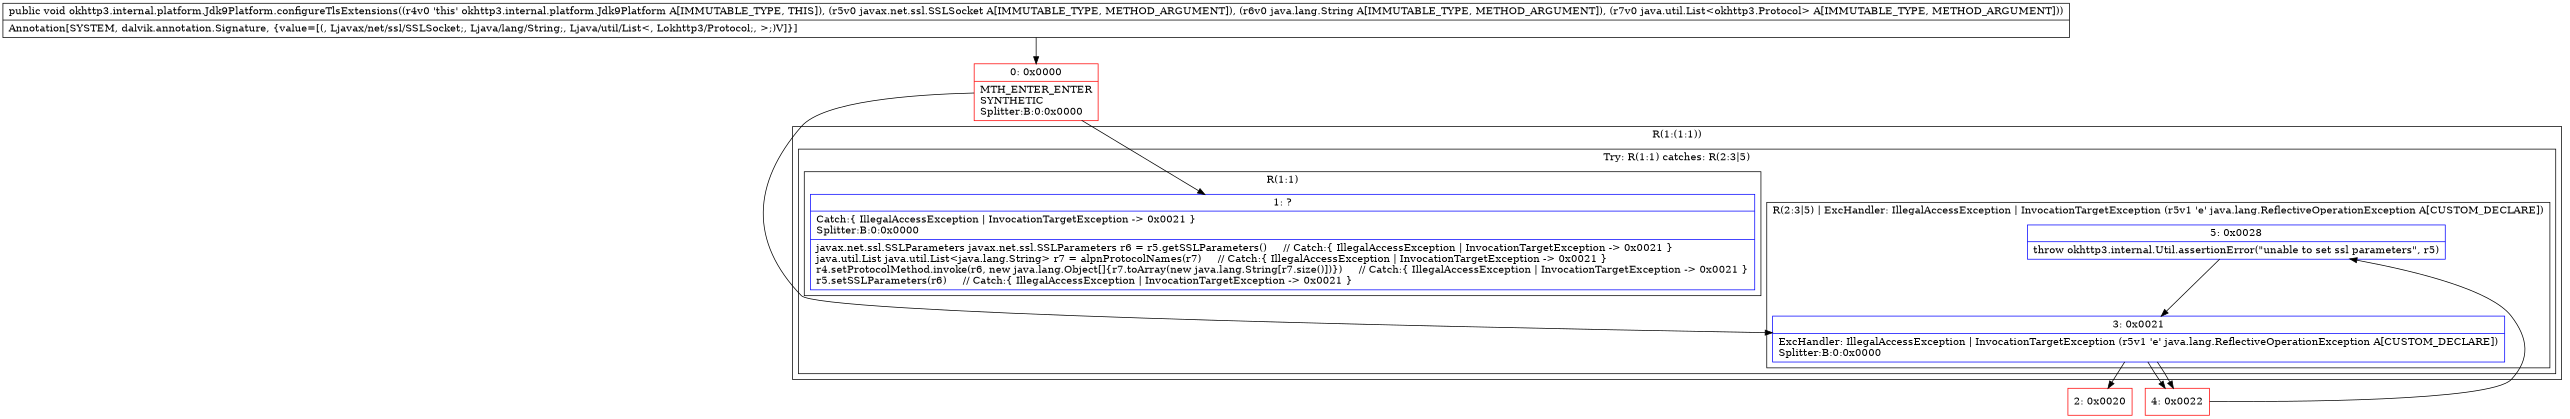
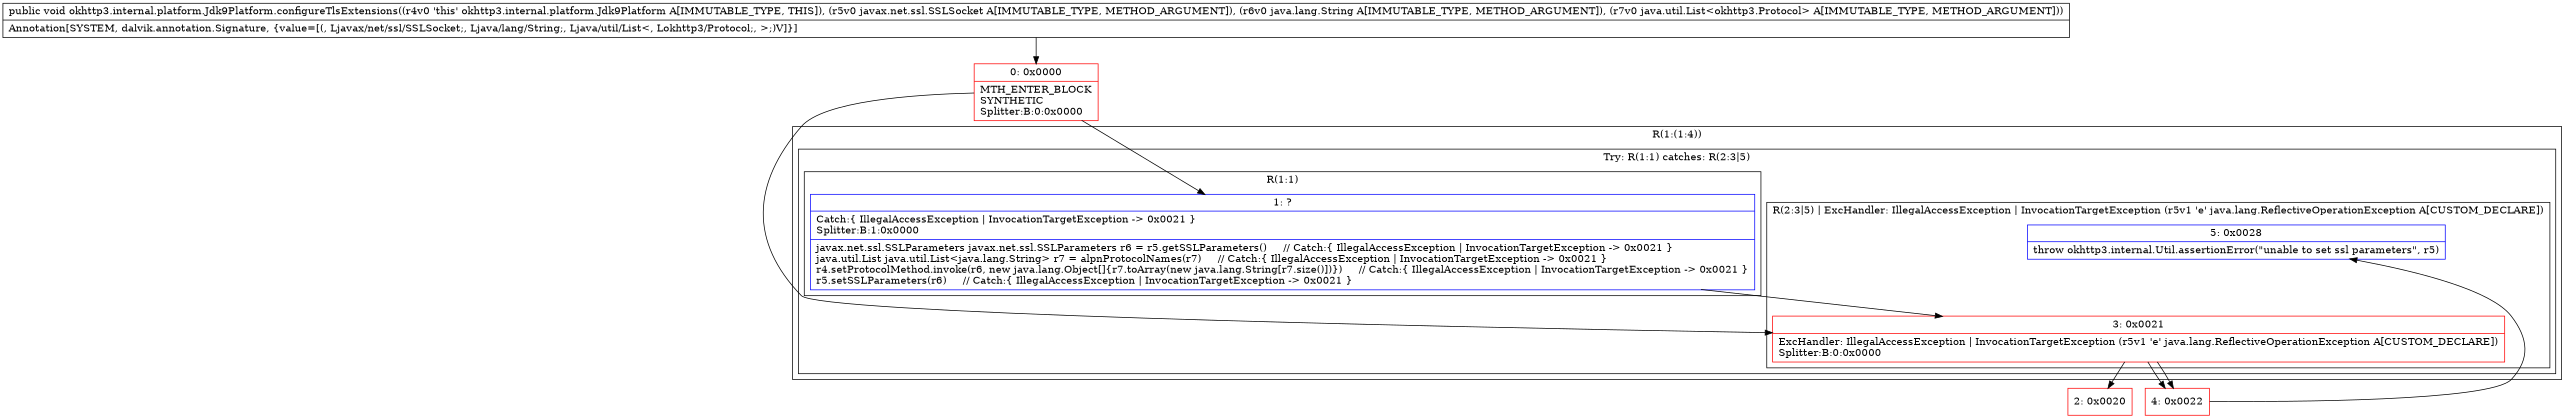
(1036, 90) -> (1036, 90)
(1677, 135) -> (1677, 135)
(868, 230) -> (868, 230)
(2193, 285) -> (1818, 303)
(2139, 339) -> (2139, 339)
